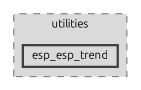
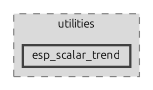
(70, 56) -> (77, 56)
